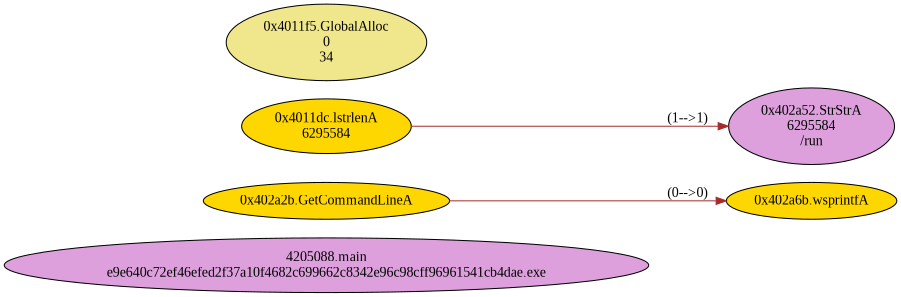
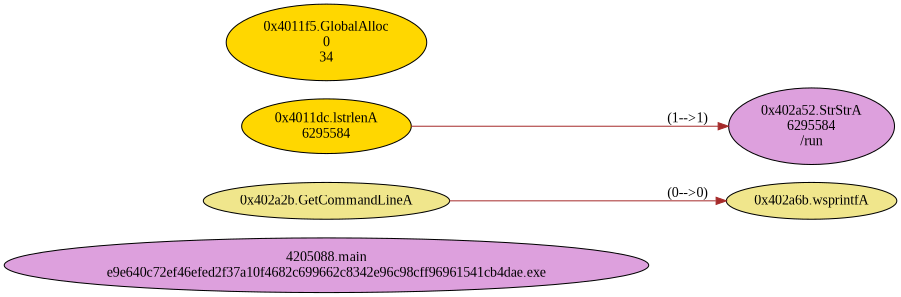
(326, 42) -> (326, 42)
(326, 201) -> (326, 201)
(812, 201) -> (812, 201)
